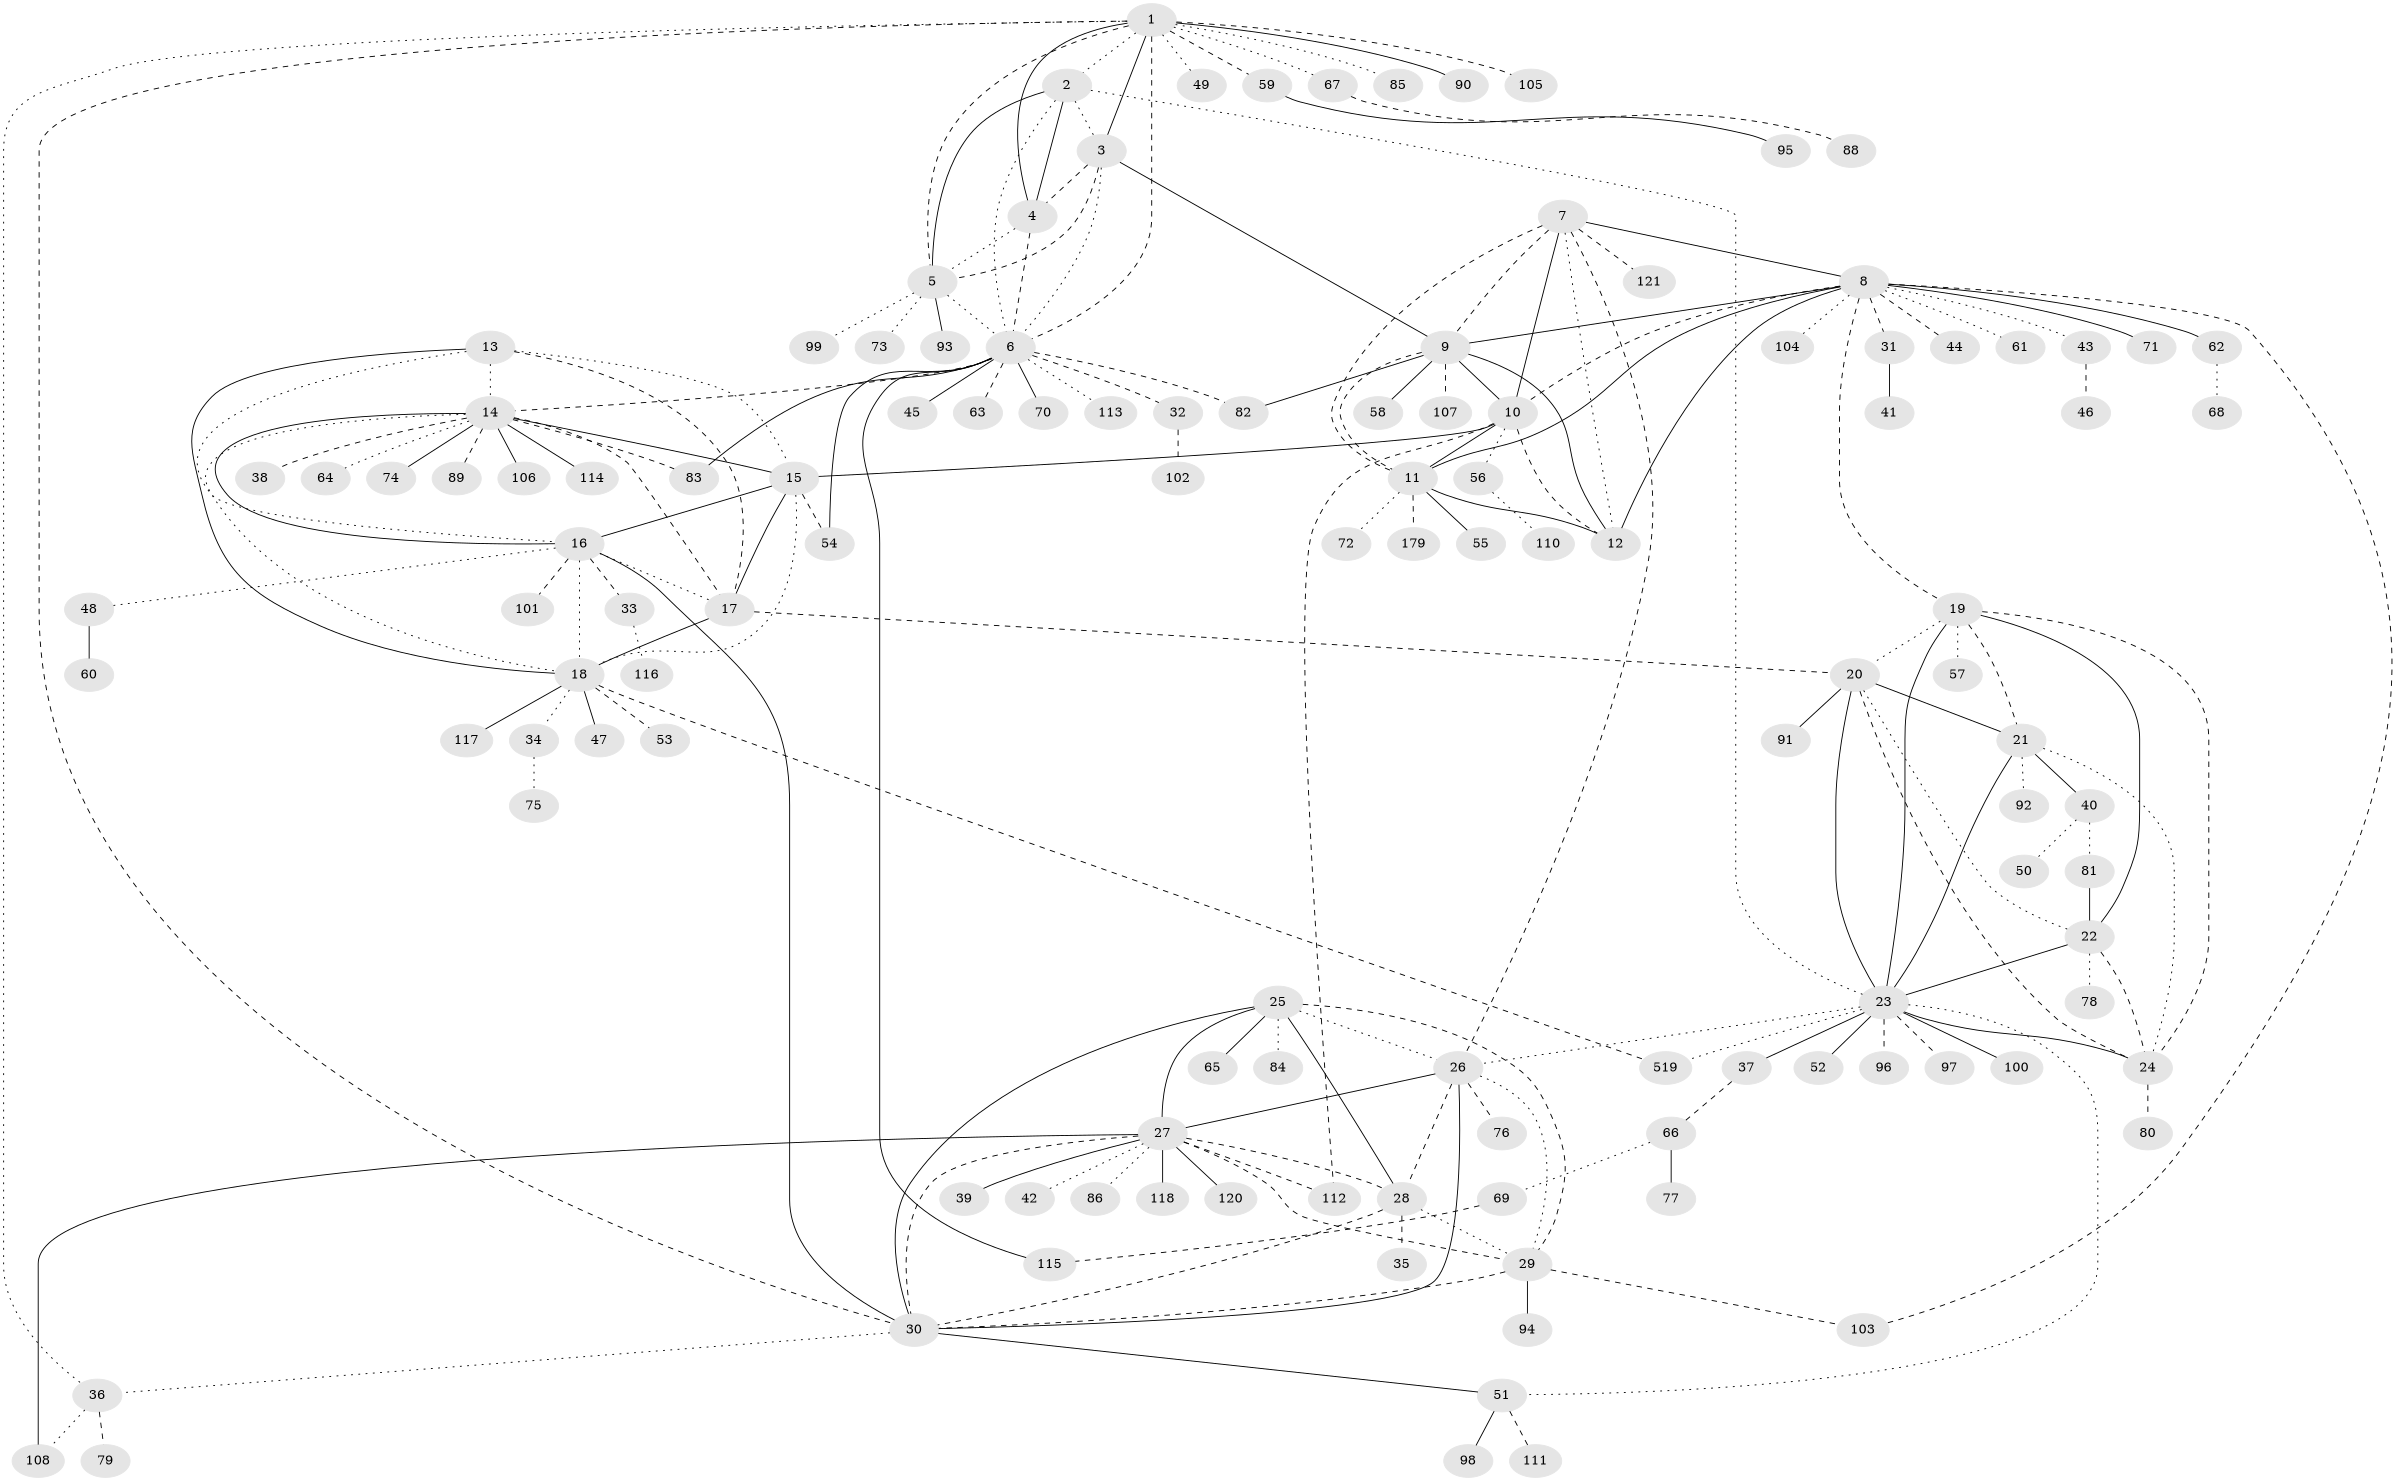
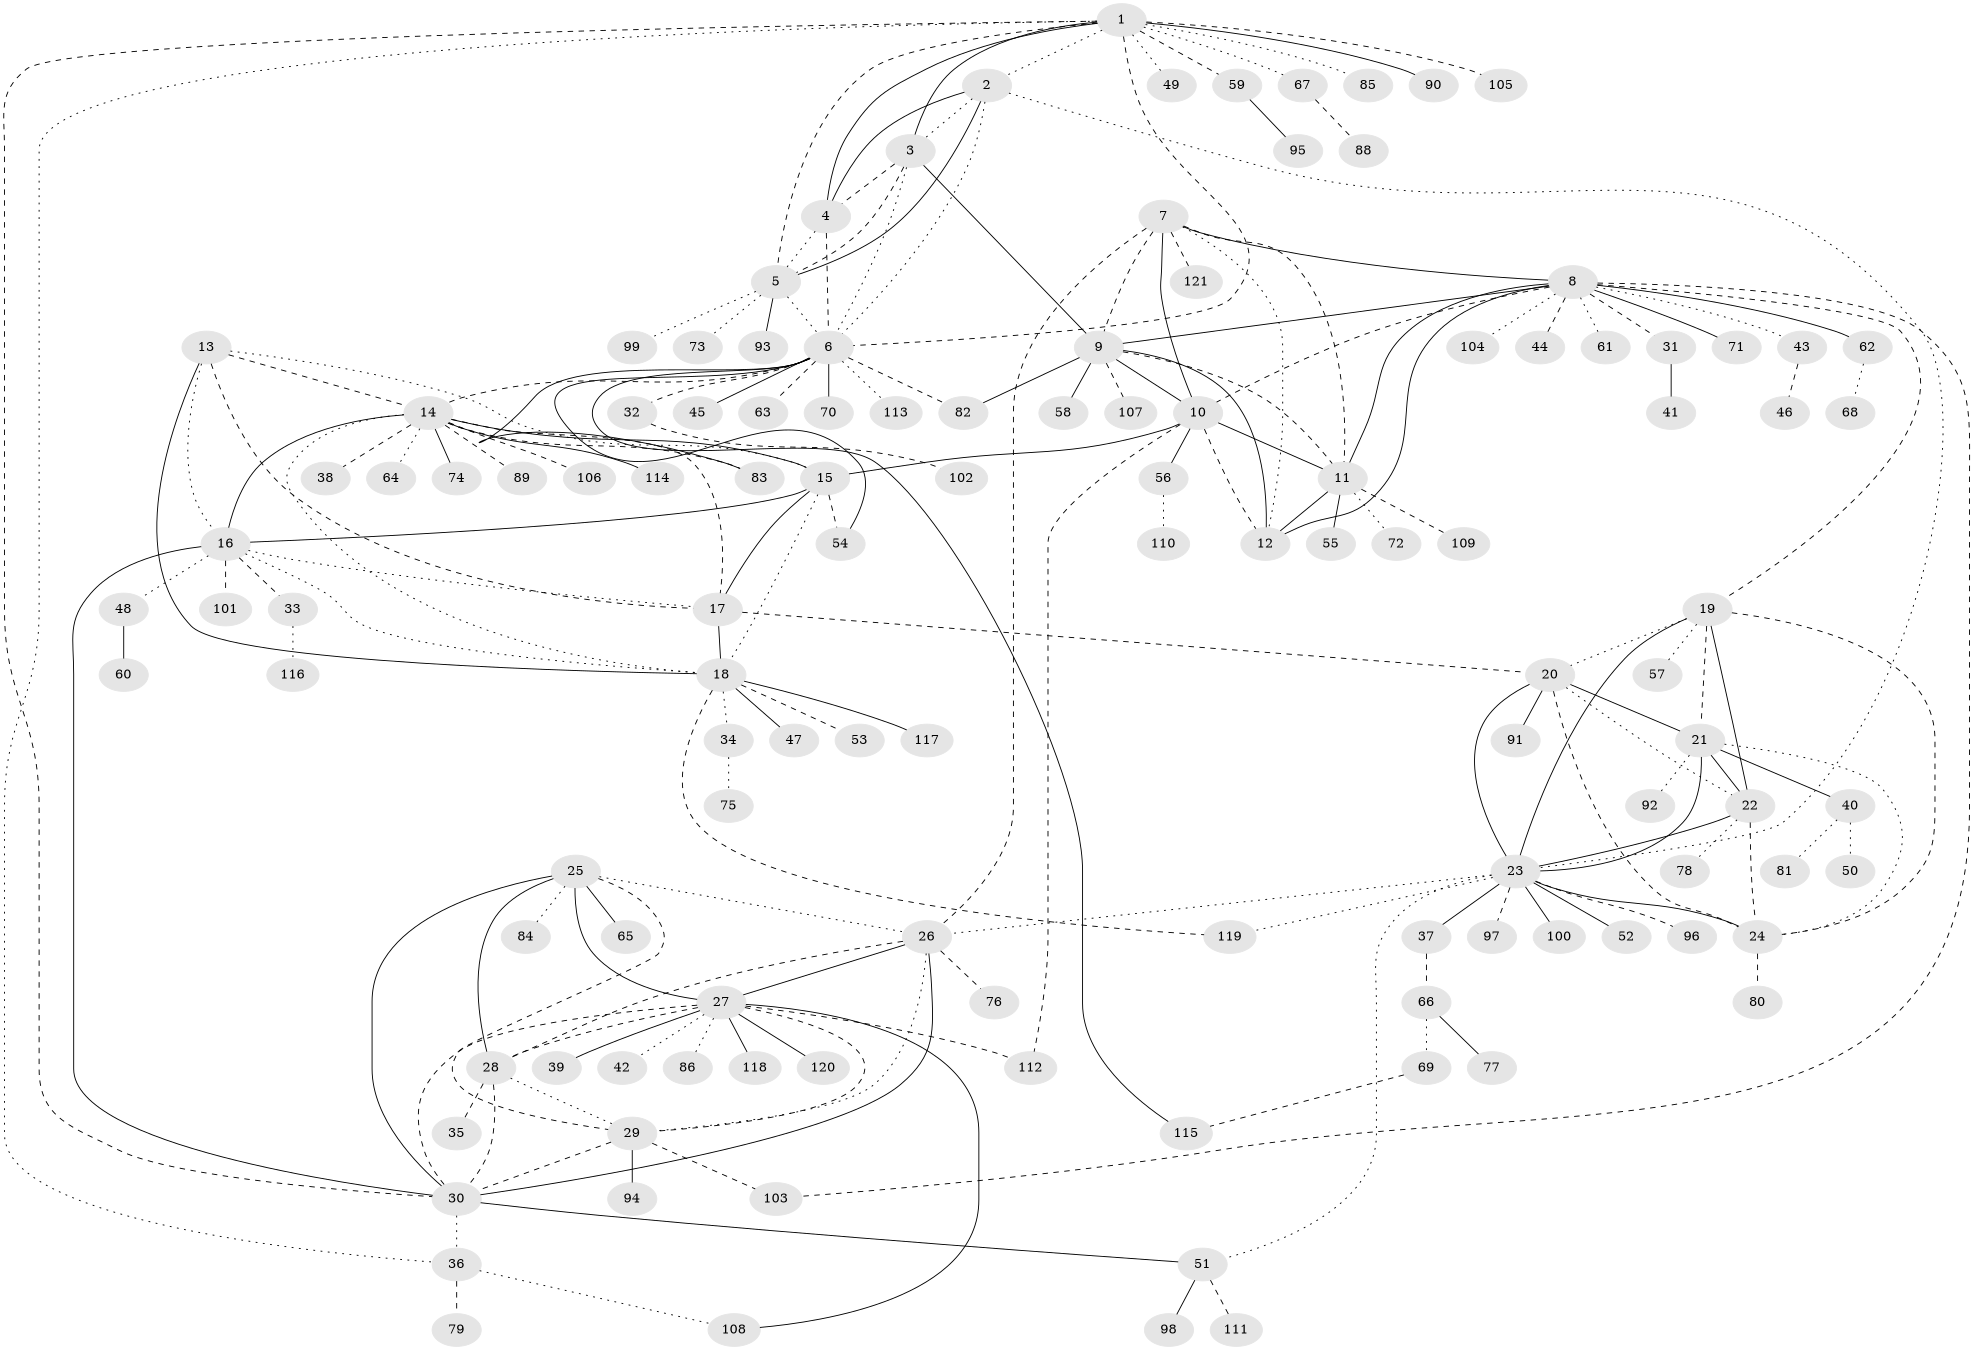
(490, 380) -> (317, 380)
(1498, 441) -> (1181, 446)
(507, 446) -> (512, 446)
(1414, 544) -> (1464, 544)
(2090, 904) -> (1725, 773)
(1666, 1068) -> (1230, 937)
